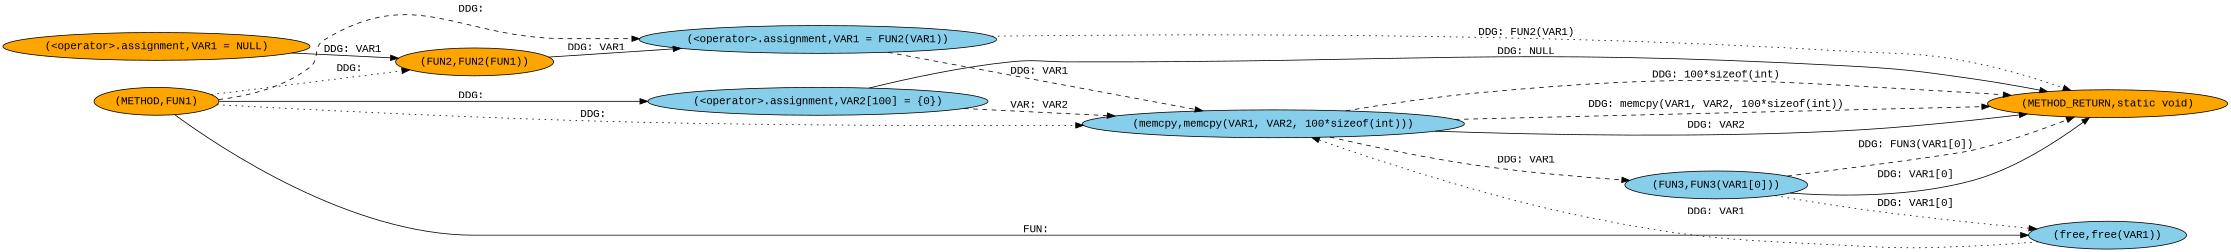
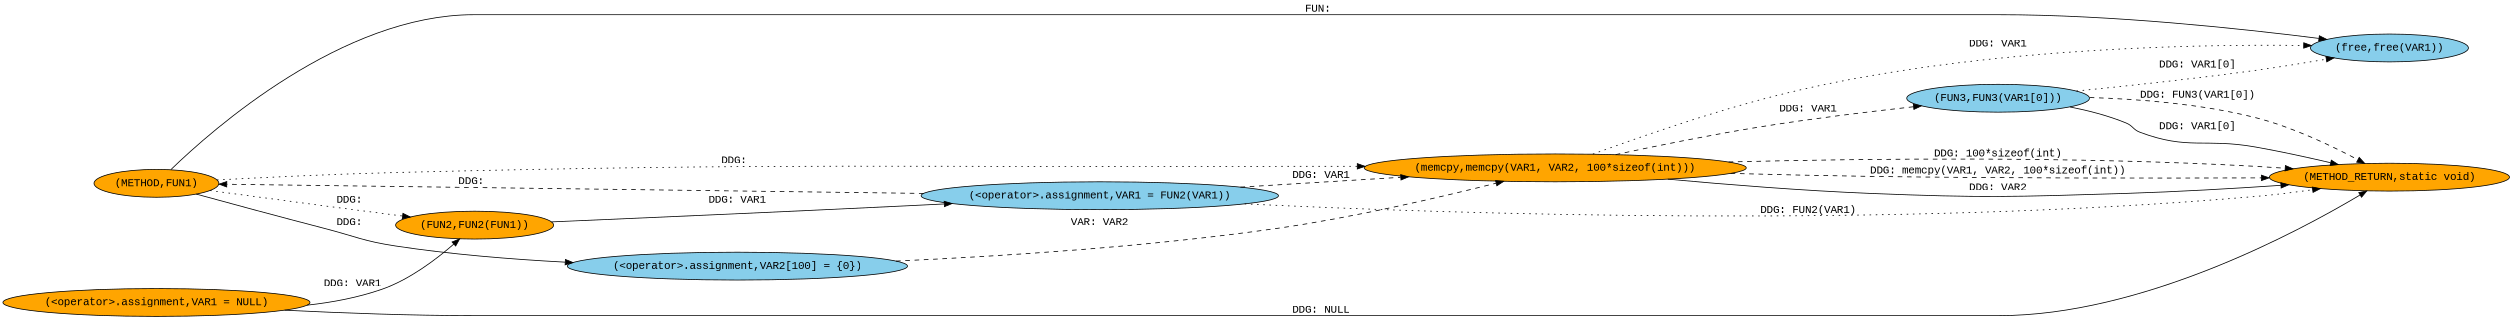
(412, 15) -> (575, 189)
(1454, 57) -> (1334, 316)
(1273, 124) -> (1555, 168)
(1655, 230) -> (1943, 65)
